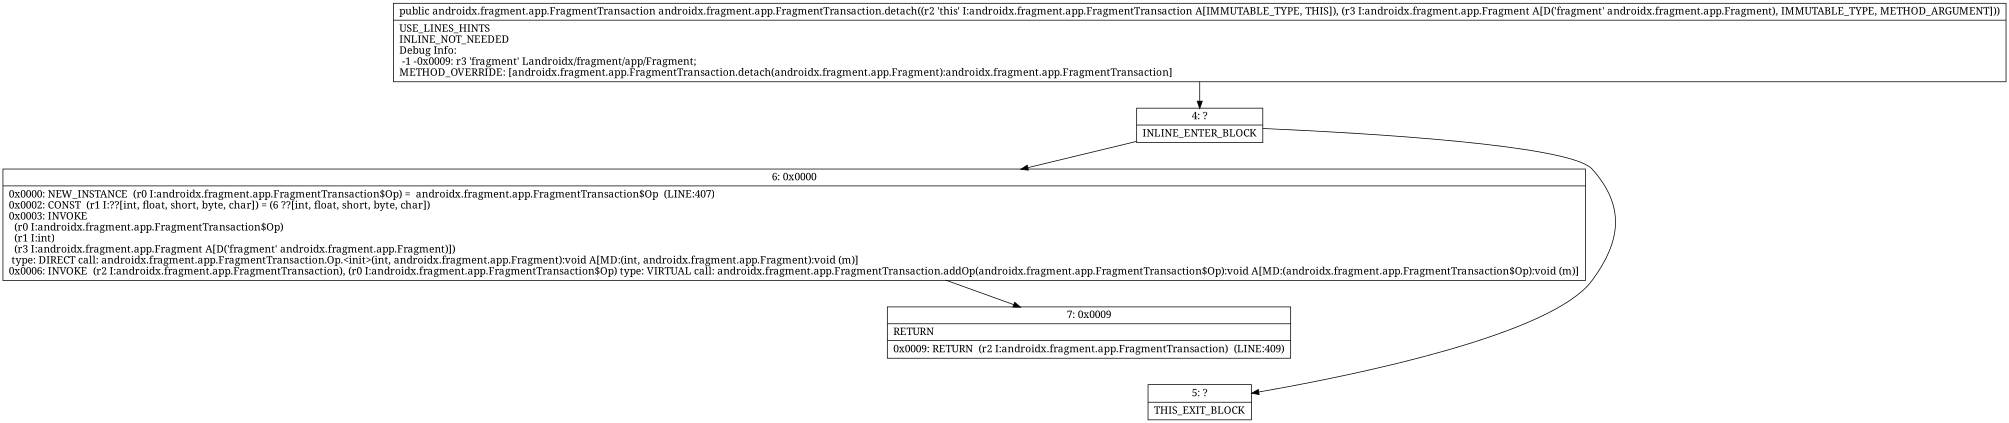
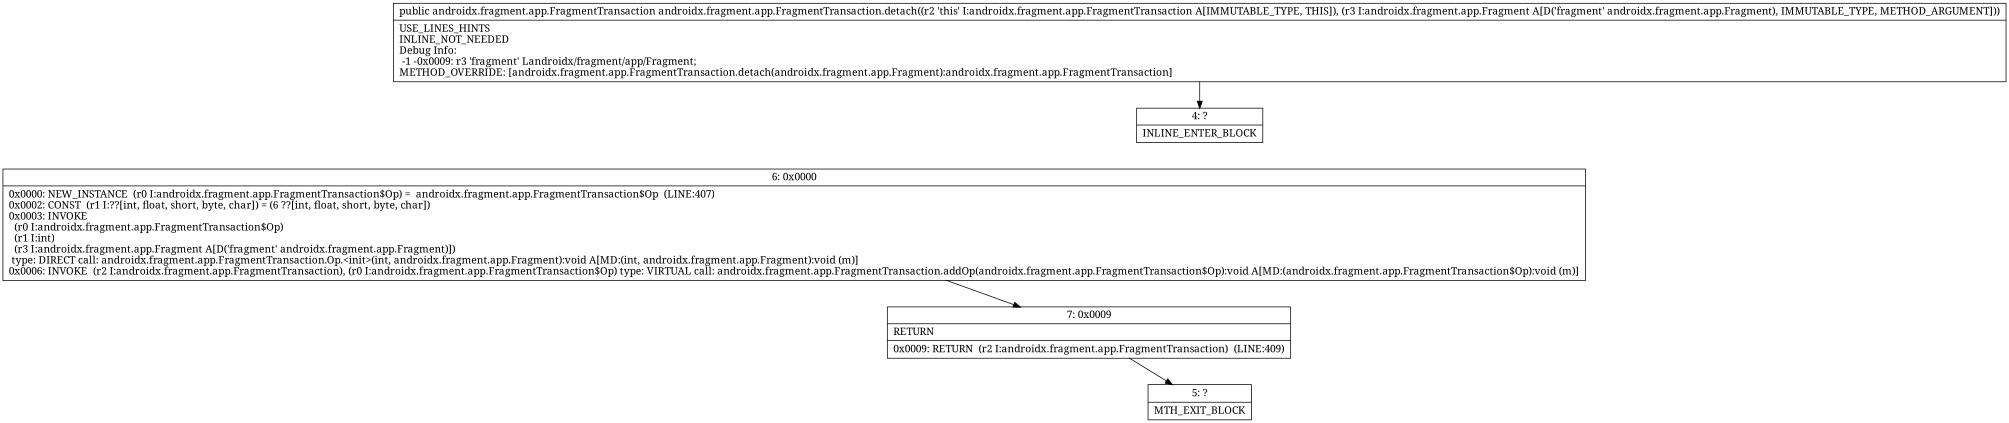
(1082, 154) -> none
(1614, 235) -> (1148, 369)
(1199, 411) -> (1200, 411)
